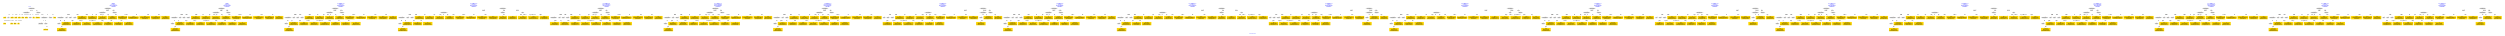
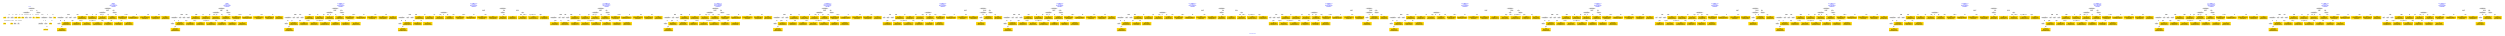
(12, 18) -> (12, 18)
(26, 18) -> (26, 18)
(15, 24) -> (15, 24)
(18, 24) -> (18, 24)
none -> (51, 24)
